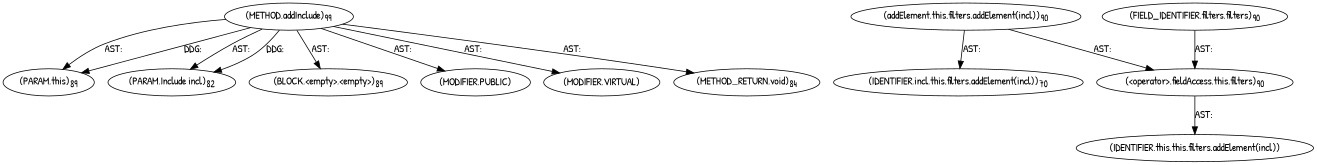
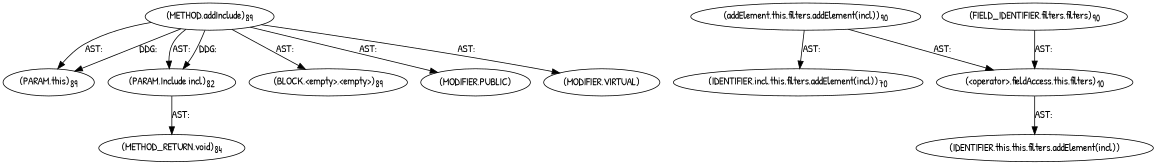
(329, 15) -> (249, 15)
(514, 47) -> (172, 111)
(1261, 81) -> (1100, 81)
